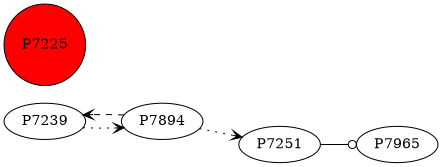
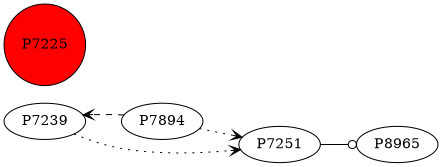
(98, 128) -> (151, 152)
(397, 144) -> (397, 144)
